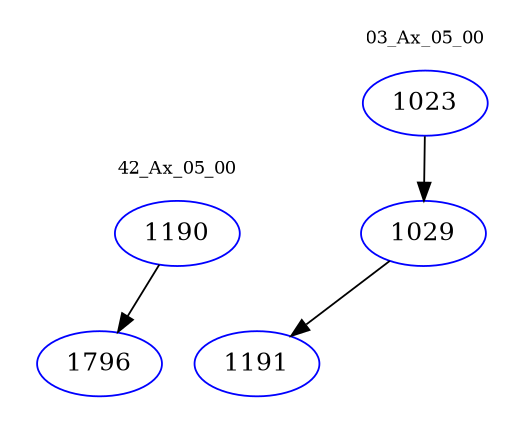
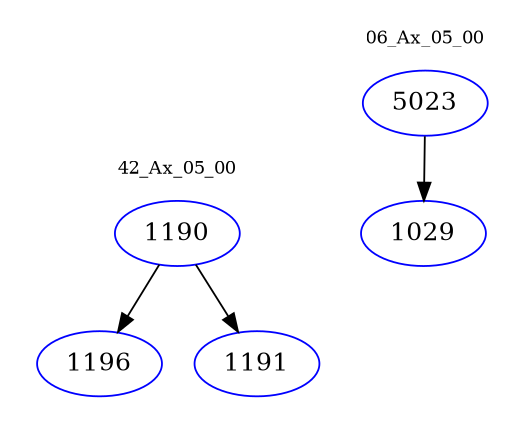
(425, 39) -> (425, 39)
(425, 103) -> (425, 103)
(348, 293) -> (212, 290)
(100, 364) -> (100, 364)
